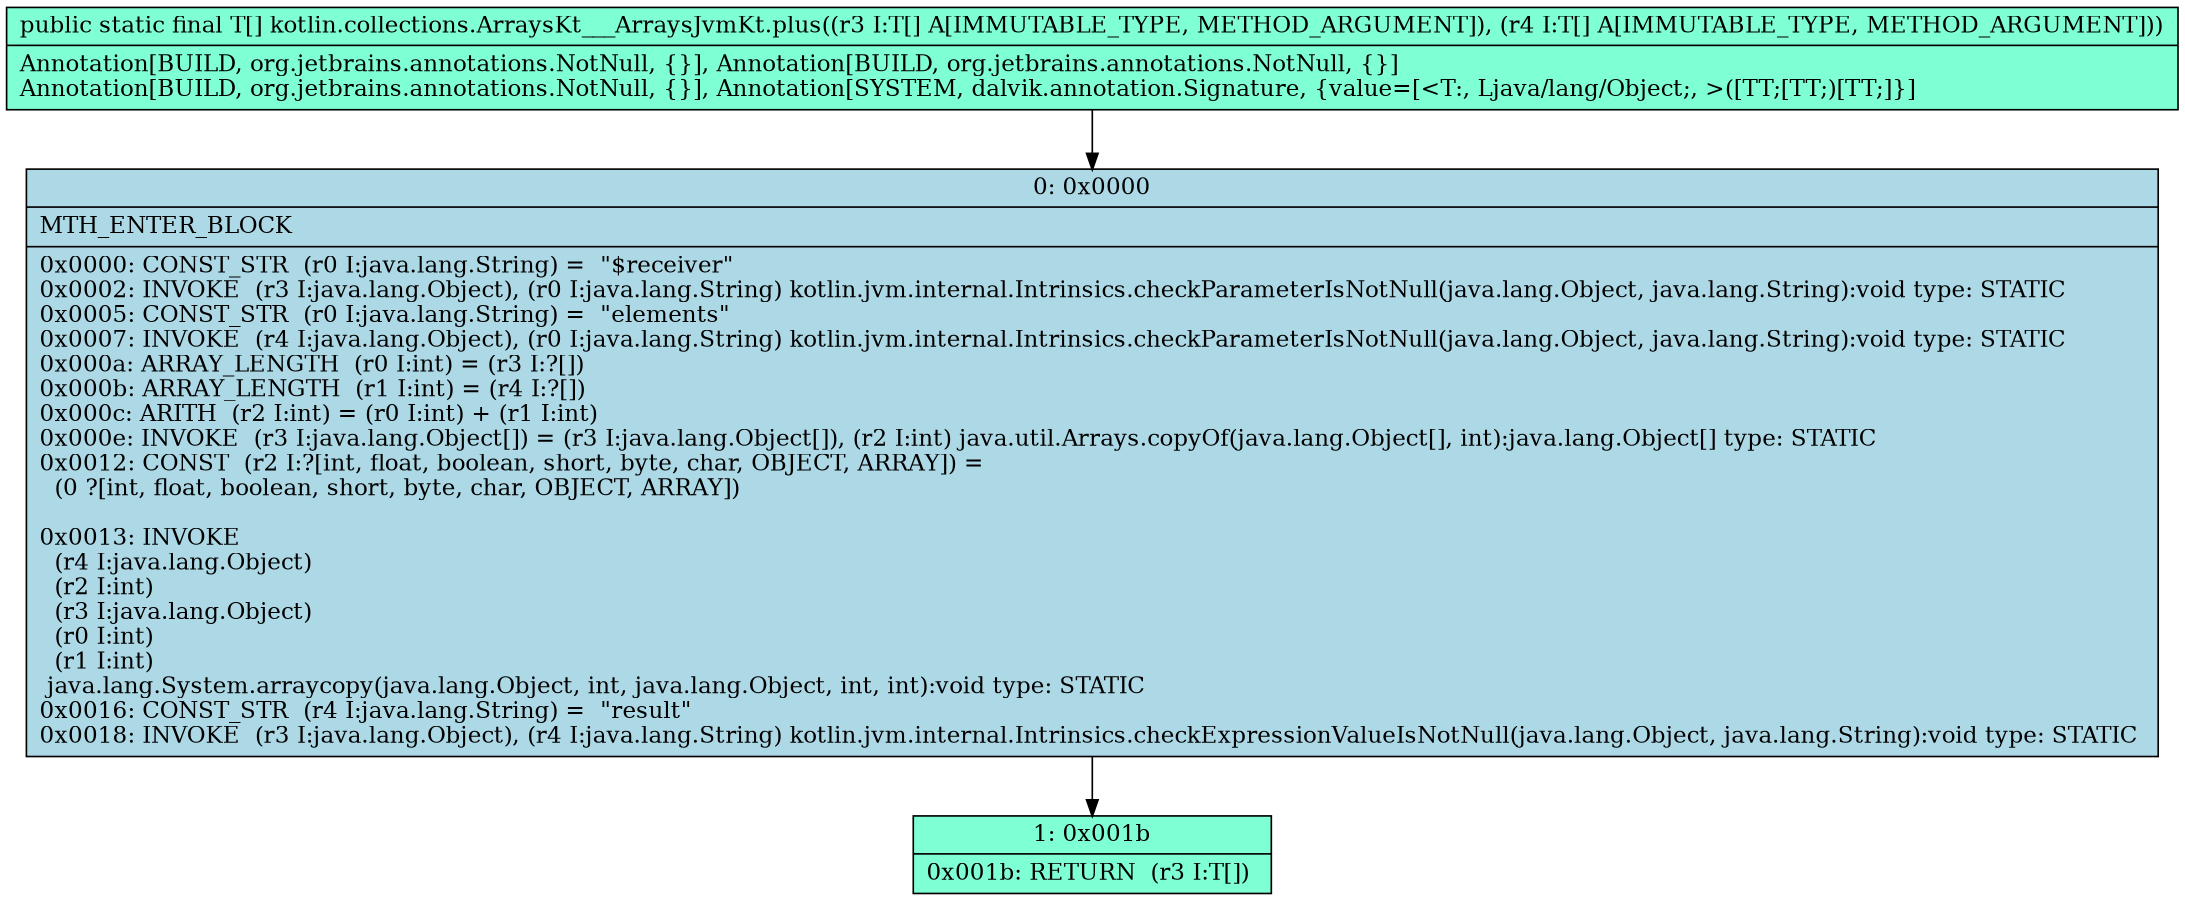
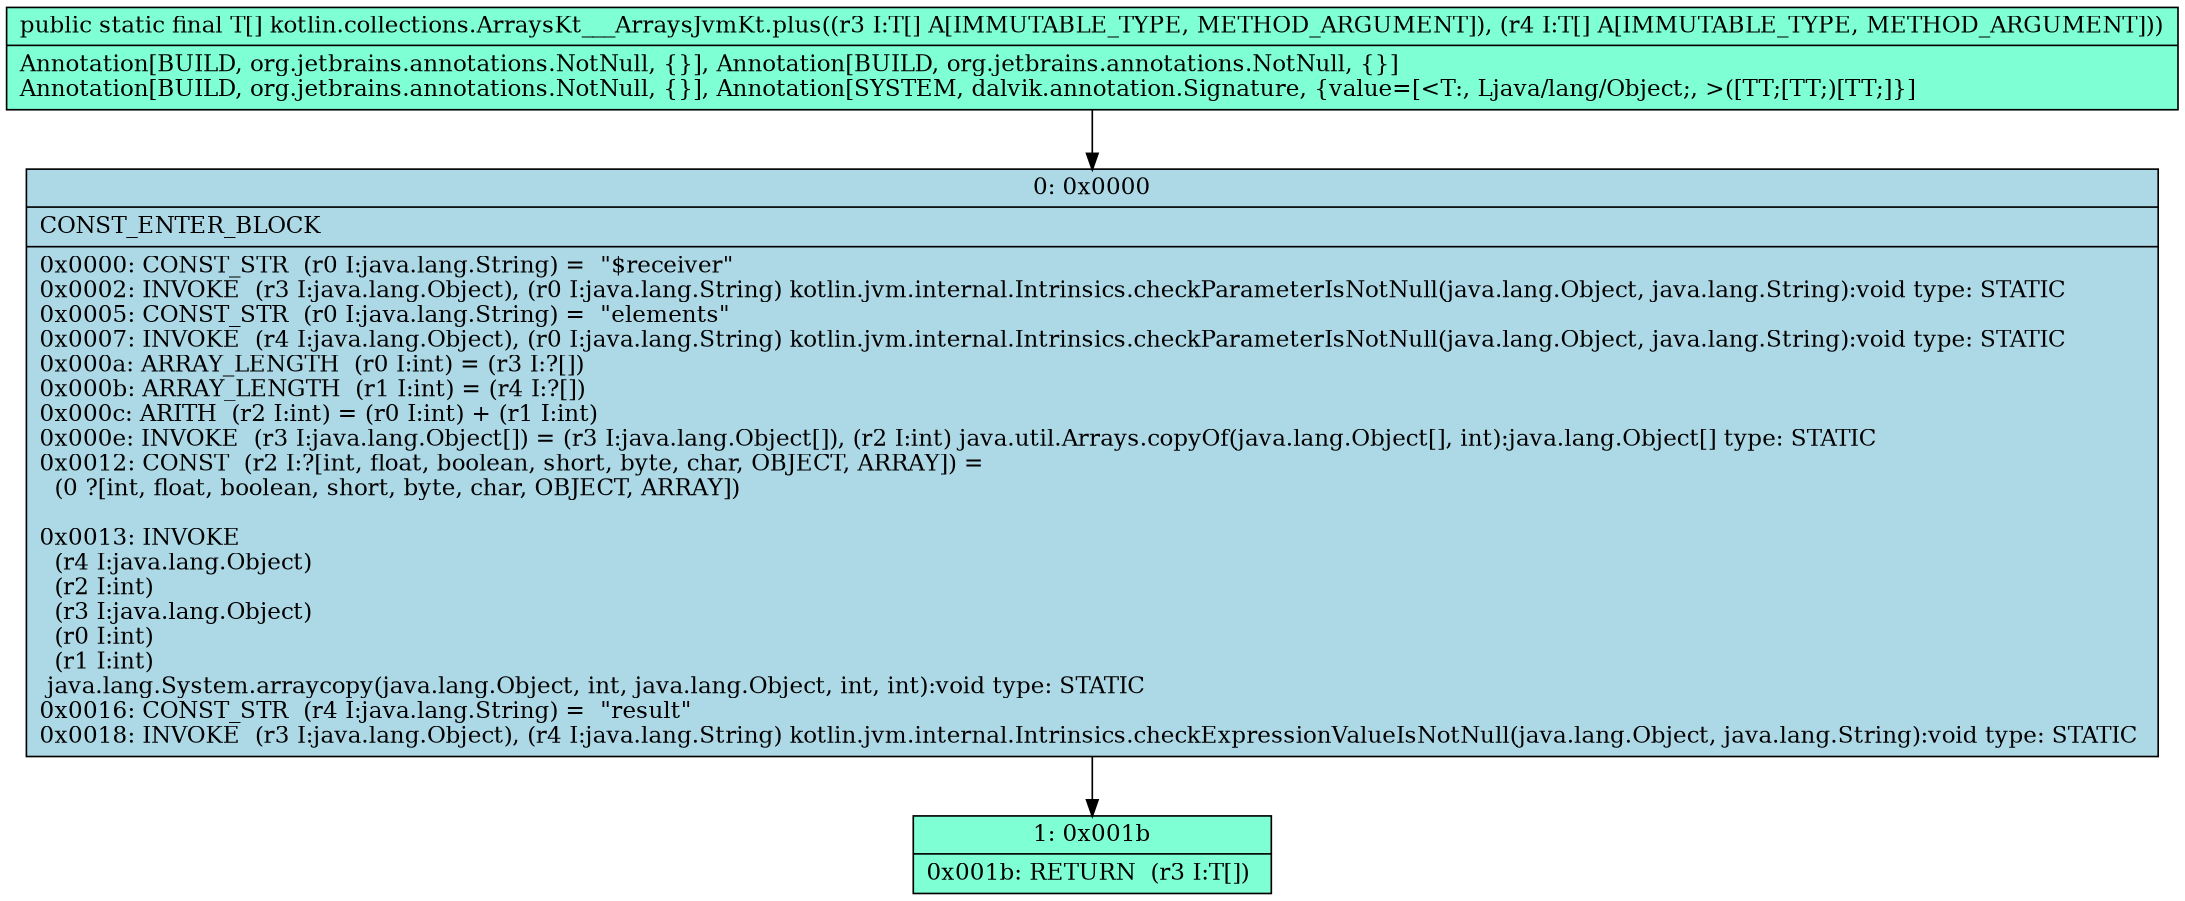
(167, 226) -> (181, 226)
